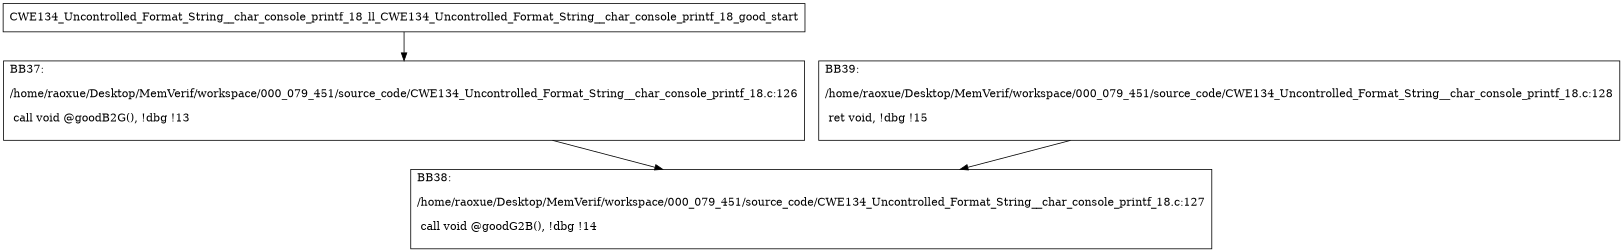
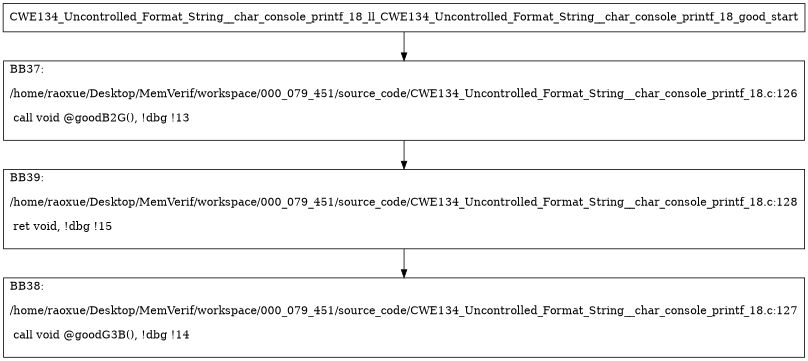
(604, 154) -> (404, 151)
(507, 227) -> (100, 335)
